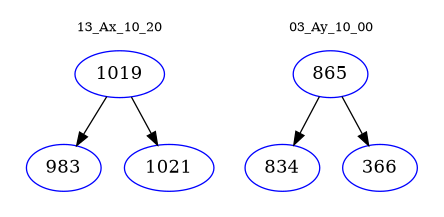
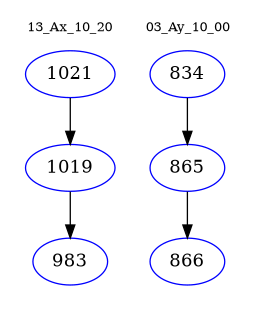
(141, 115) -> (70, 115)
(310, 115) -> (187, 115)
(380, 168) -> (187, 262)
